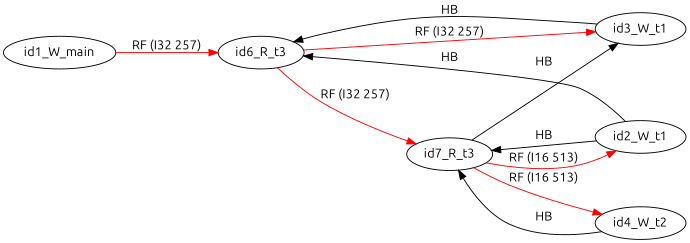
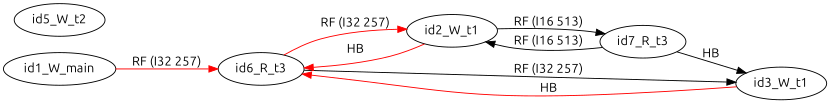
(449, 17) -> (524, 96)
none -> (60, 20)
(445, 41) -> (515, 76)
(475, 72) -> (370, 61)
(338, 111) -> (339, 35)
(544, 136) -> (549, 22)
(548, 169) -> (548, 50)
(641, 223) -> none
